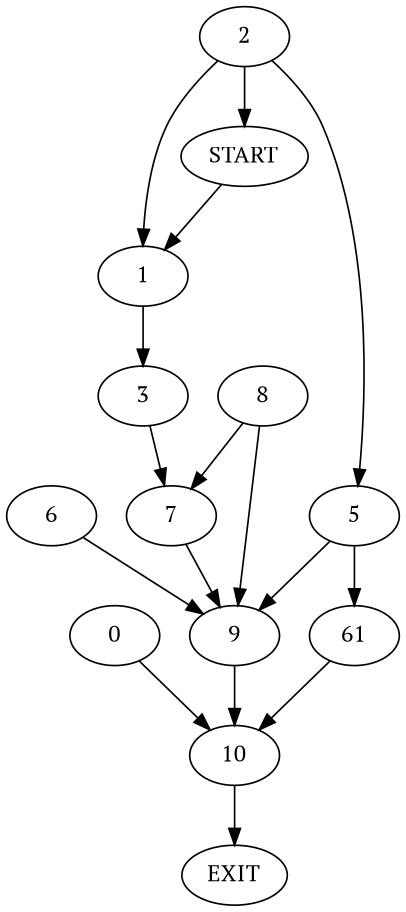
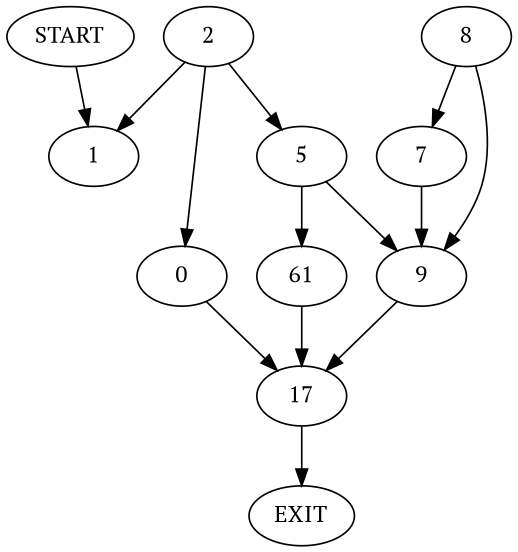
(245, 88) -> (196, 148)
(143, 396) -> none
(52, 516) -> none
(235, 755) -> (302, 396)
